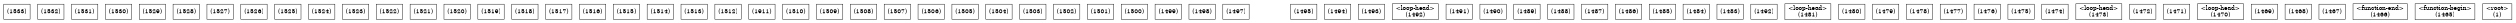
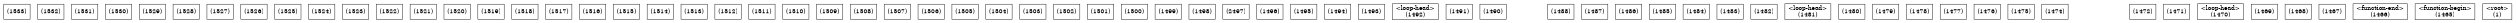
(762, 12) -> (762, 12)
(1236, 12) -> (1236, 12)
none -> (1270, 12)
(1527, 12) -> none
(1764, 12) -> (1764, 12)
(2099, 12) -> none
